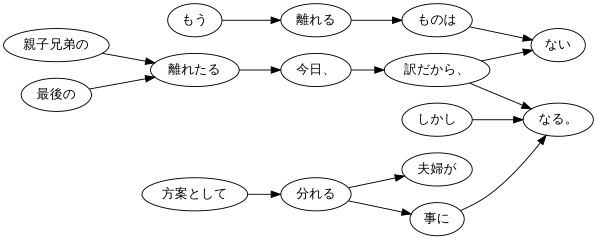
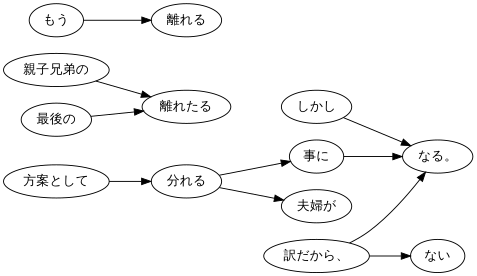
(437, 20) -> none
(316, 70) -> none
